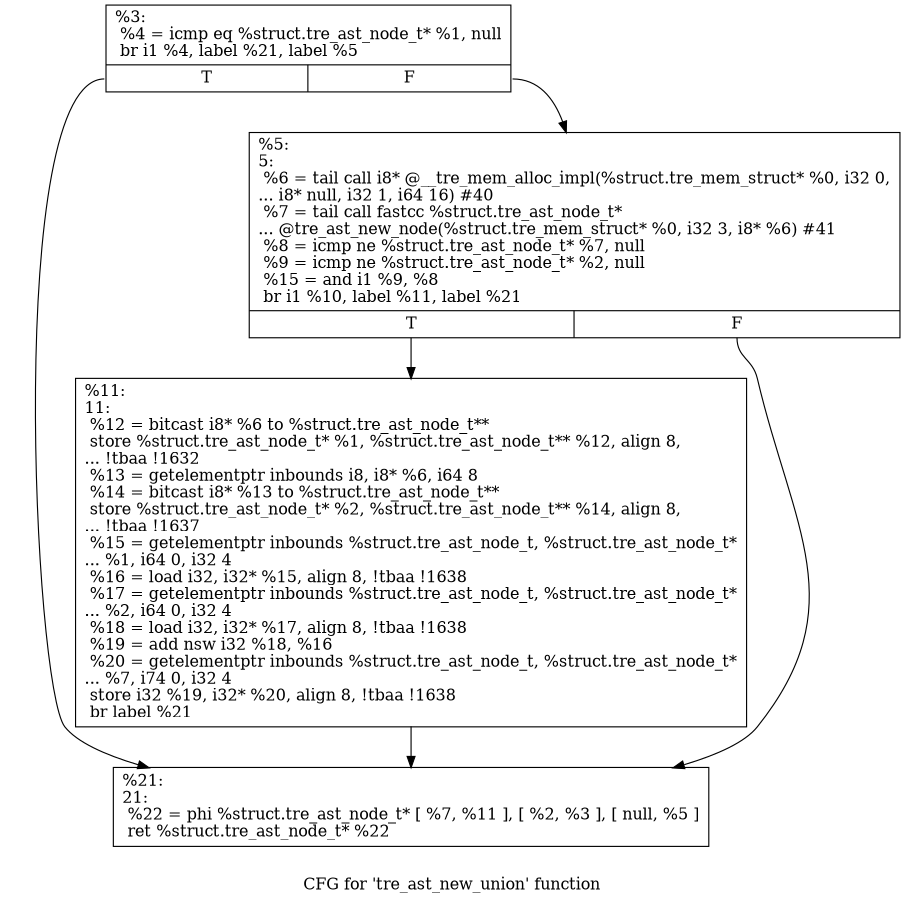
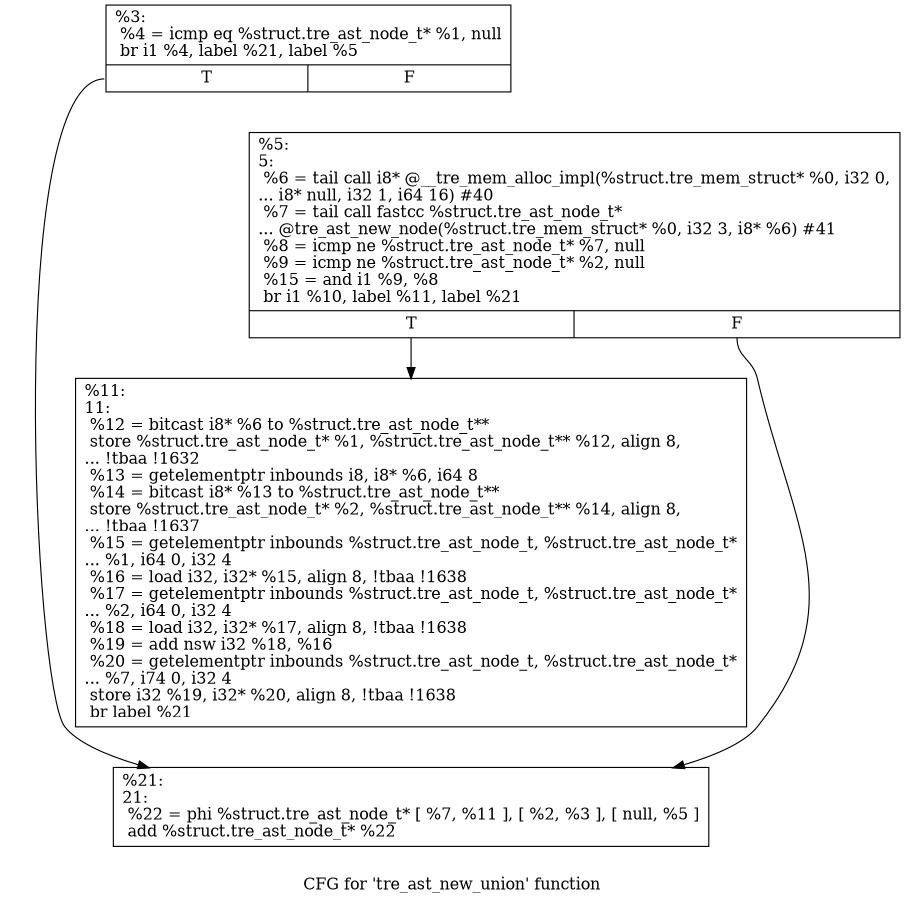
(545, 92) -> none
(411, 741) -> none
(257, 832) -> (259, 832)
